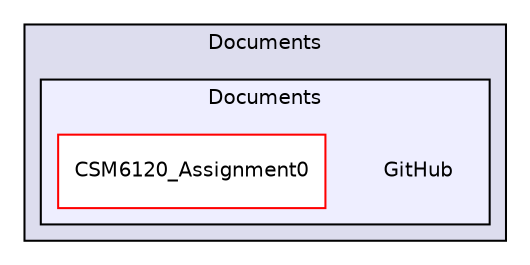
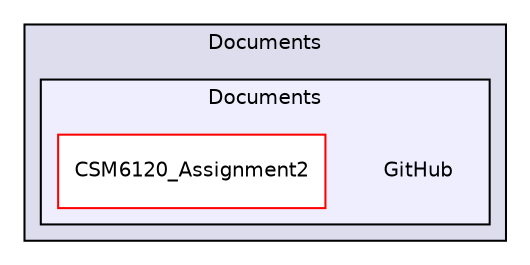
(192, 171) -> (192, 171)
